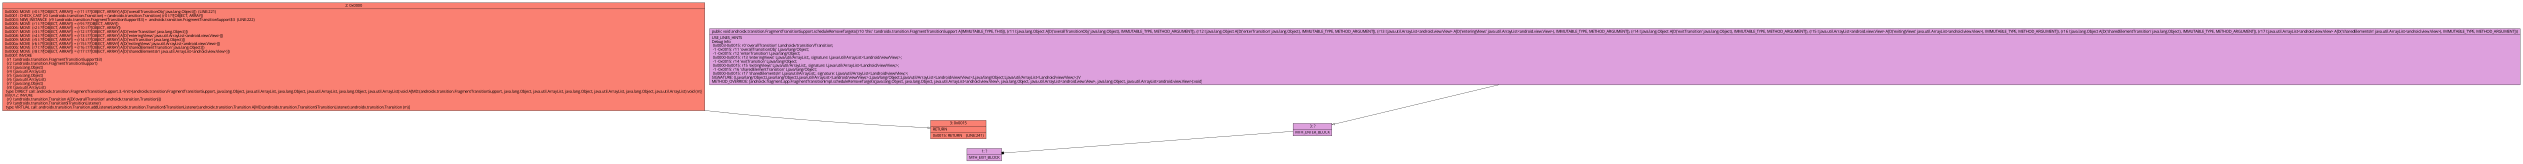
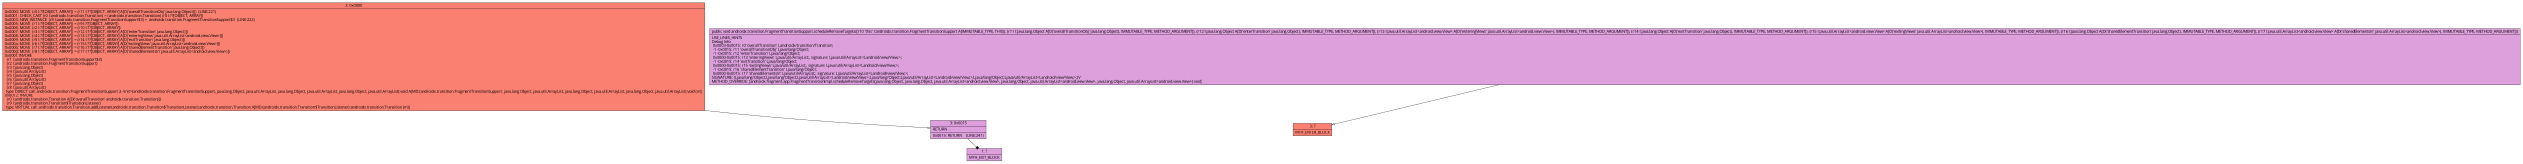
(958, 130) -> (958, 130)
(1312, 130) -> (1312, 130)
(1149, 142) -> (972, 143)
